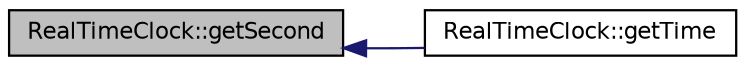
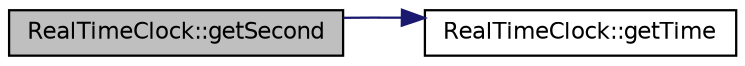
(395, 48) -> (372, 18)
